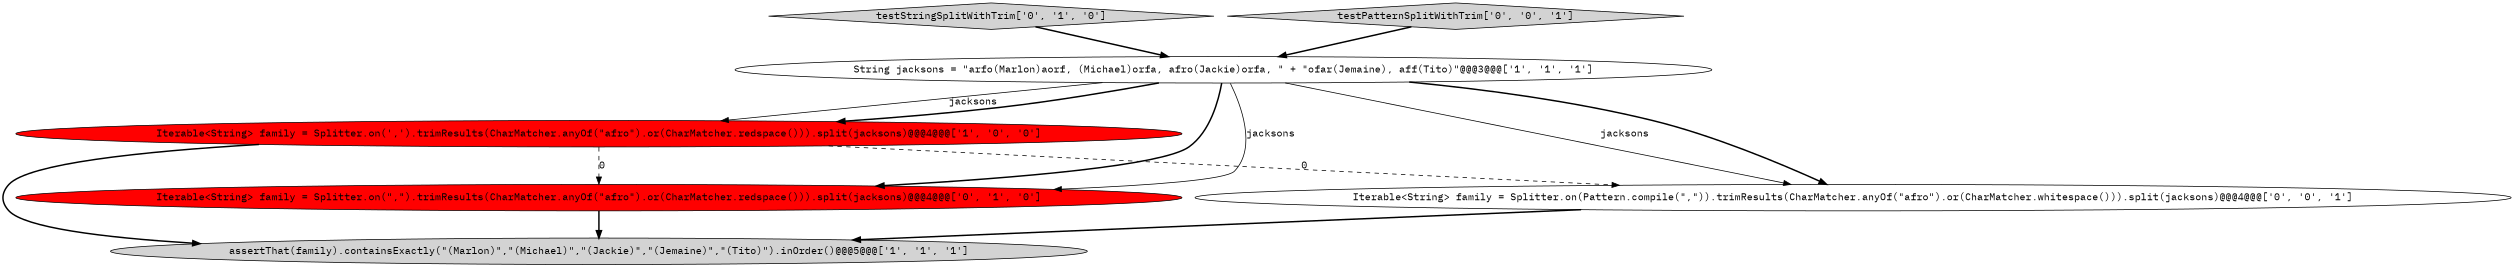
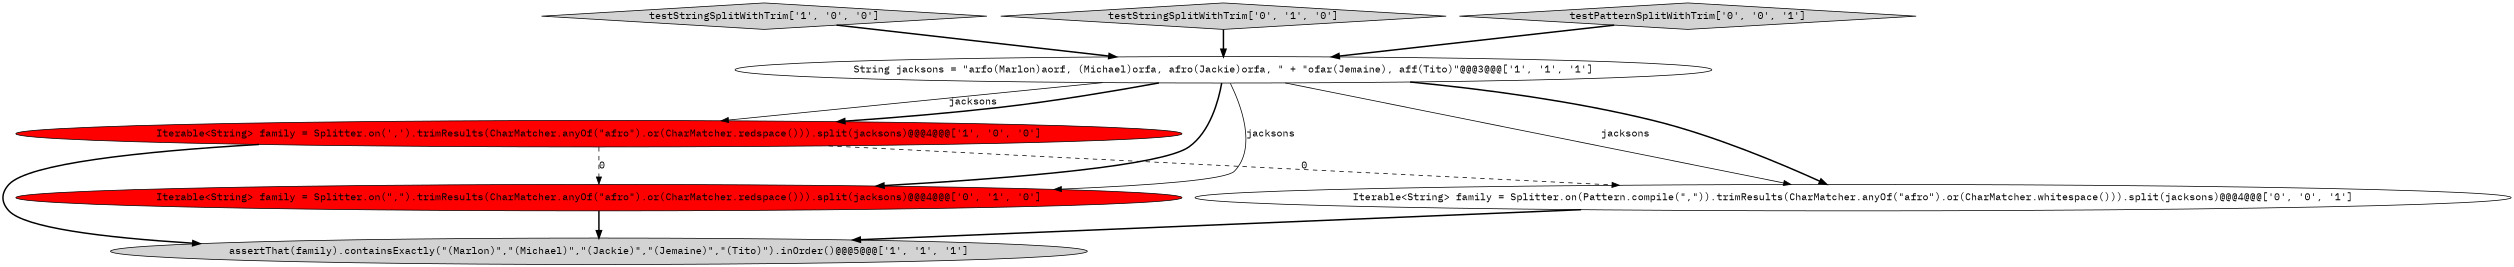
none -> (764, 16)
